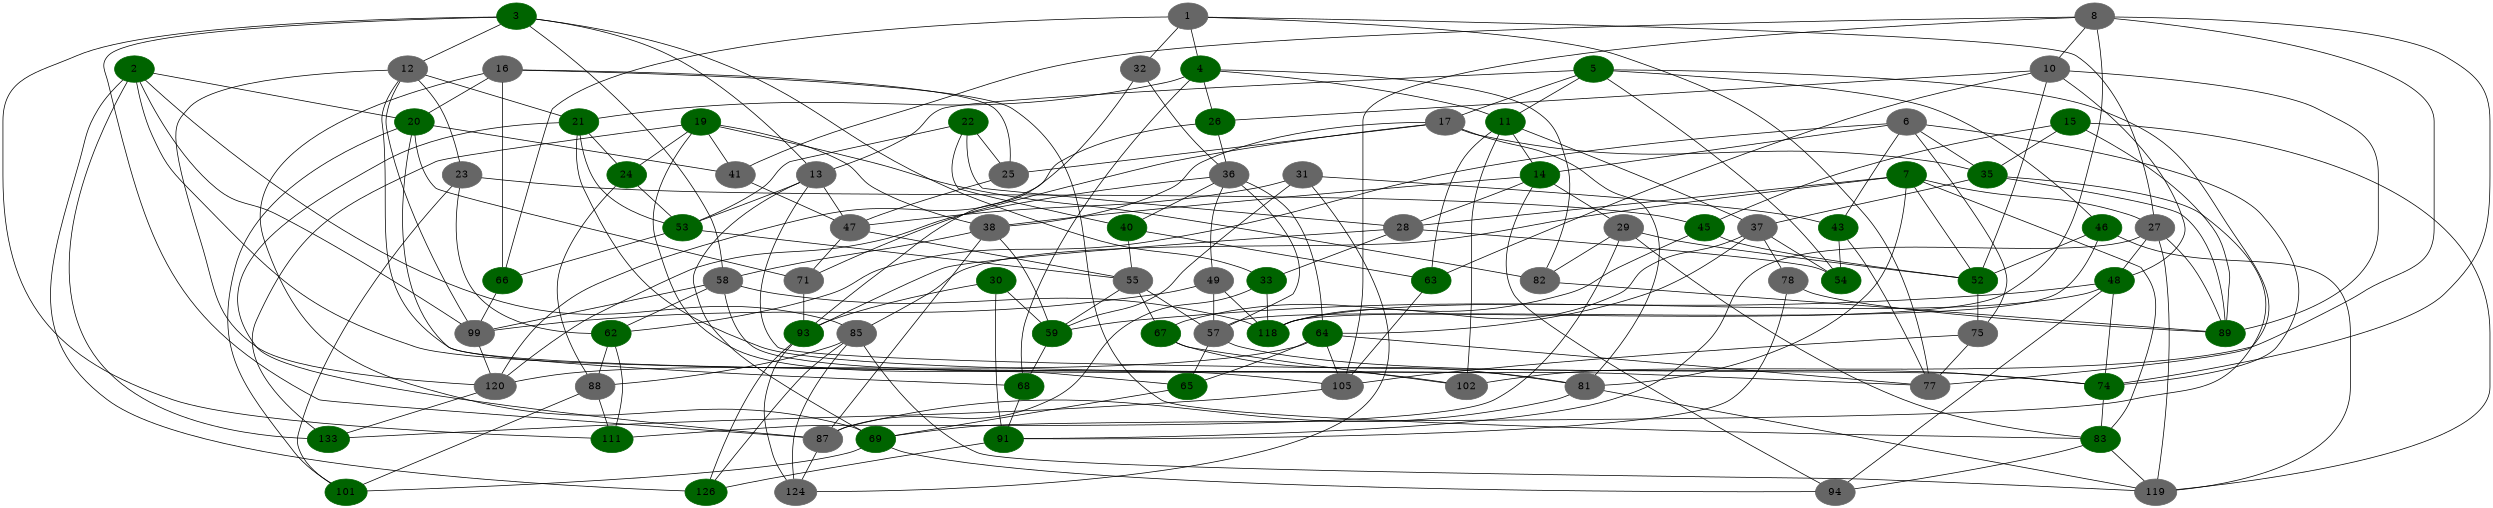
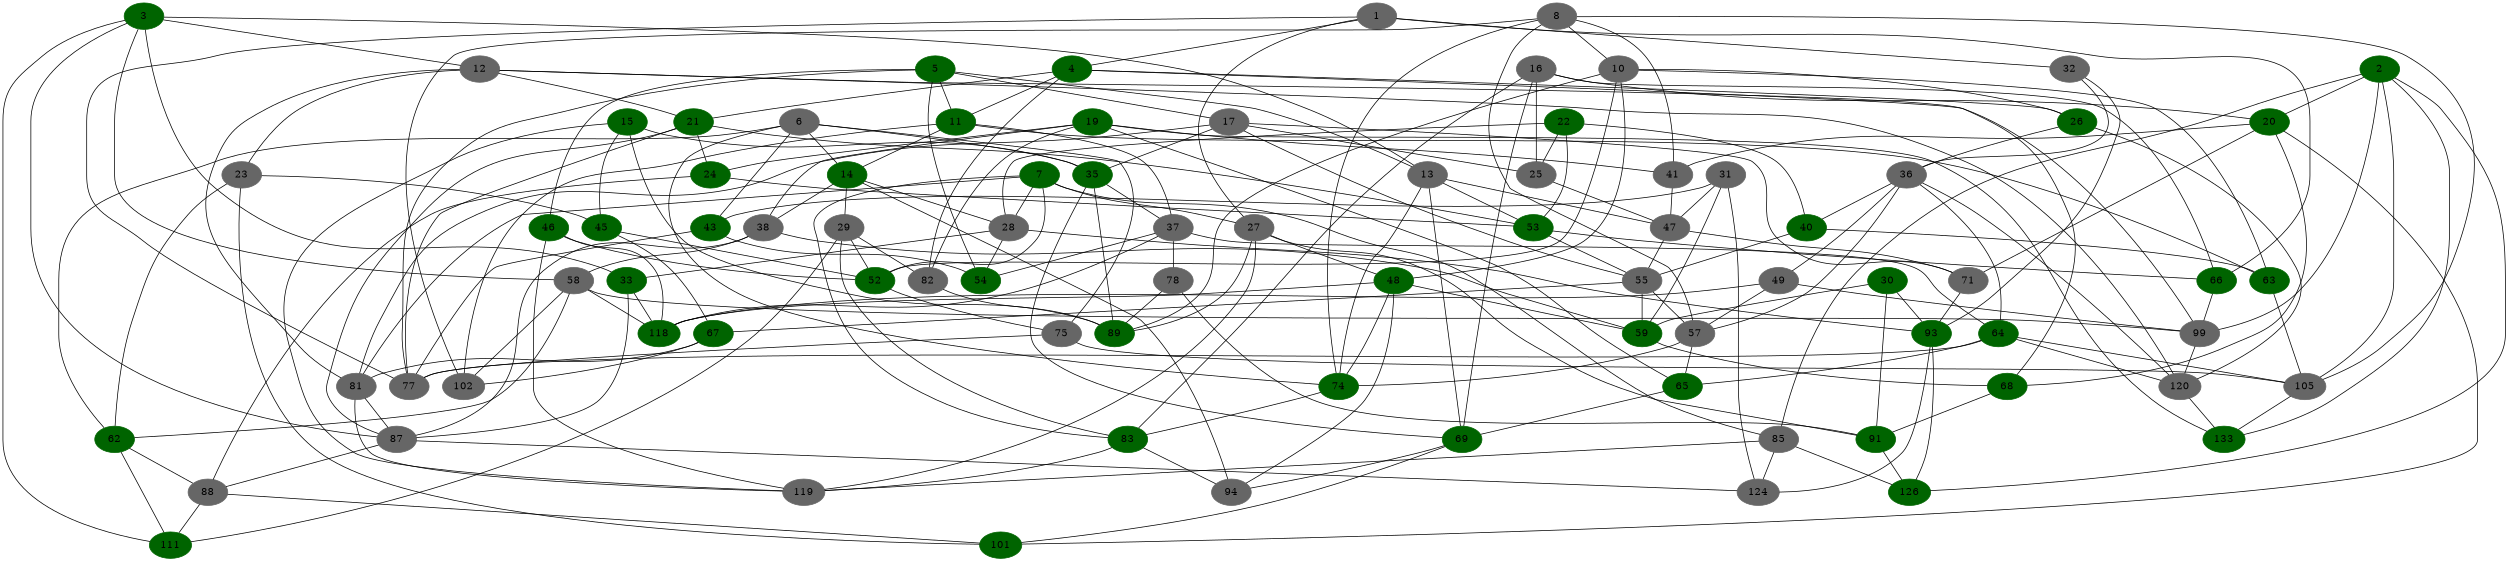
(1202, 162) -> (1440, 217)
(689, 376) -> (302, 466)
